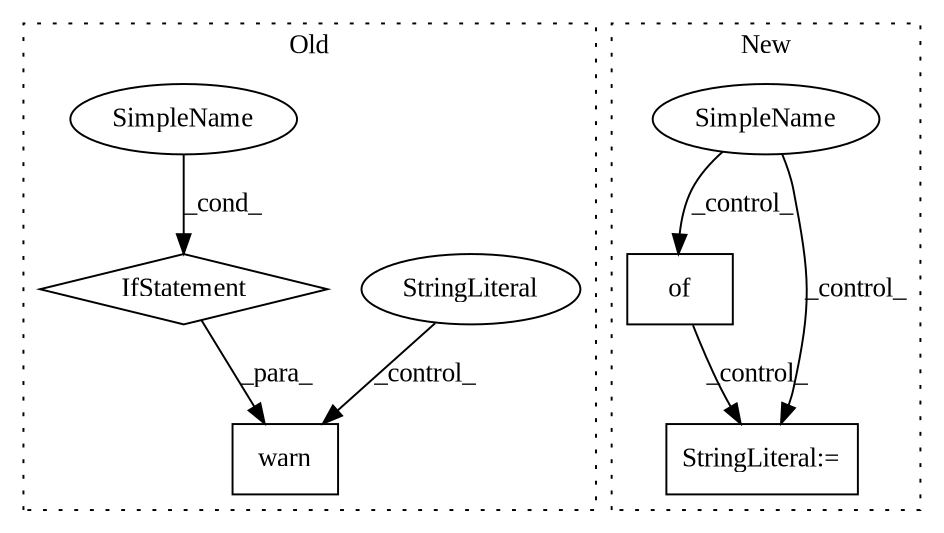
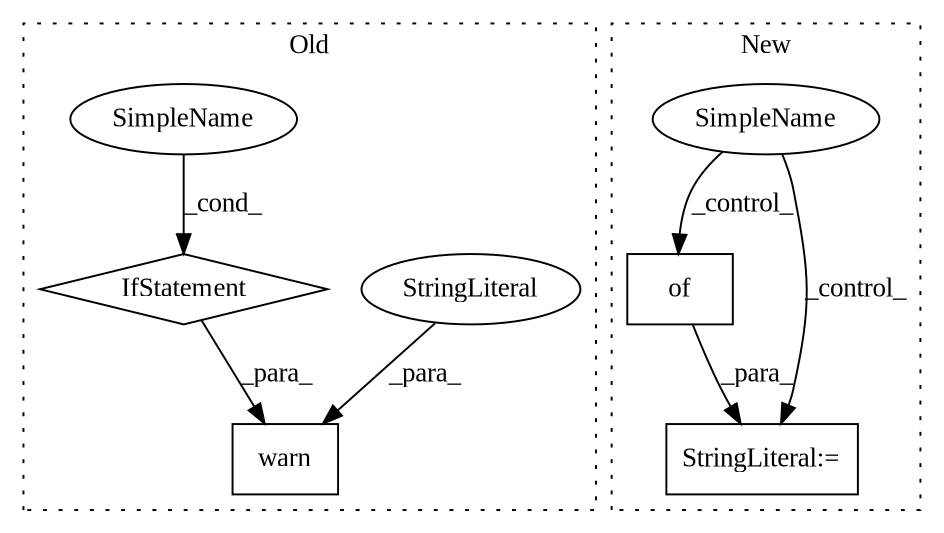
(425, 374) -> (425, 374)
(757, 374) -> (757, 374)
